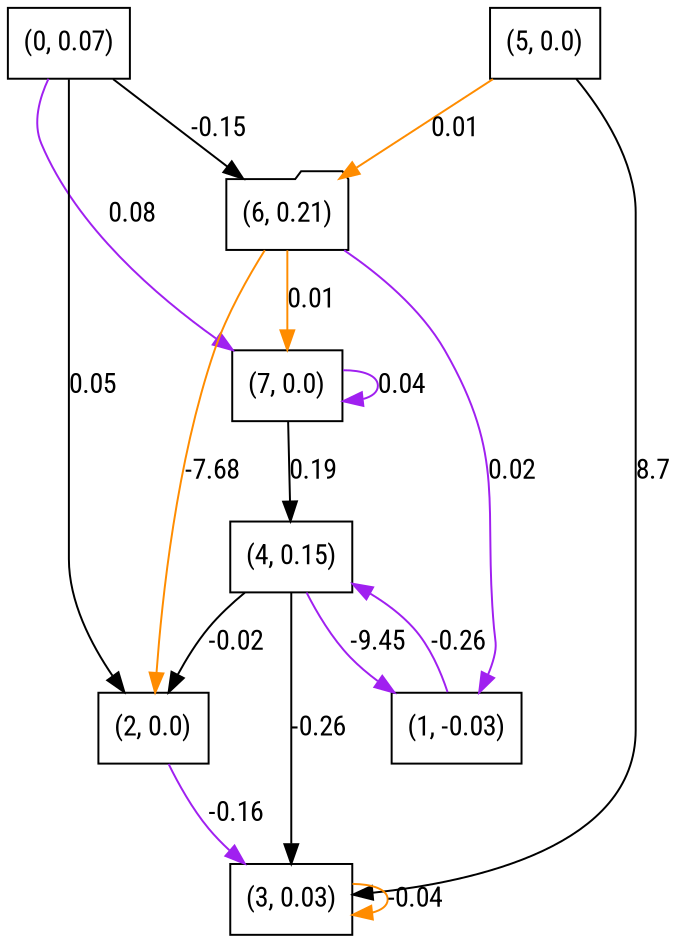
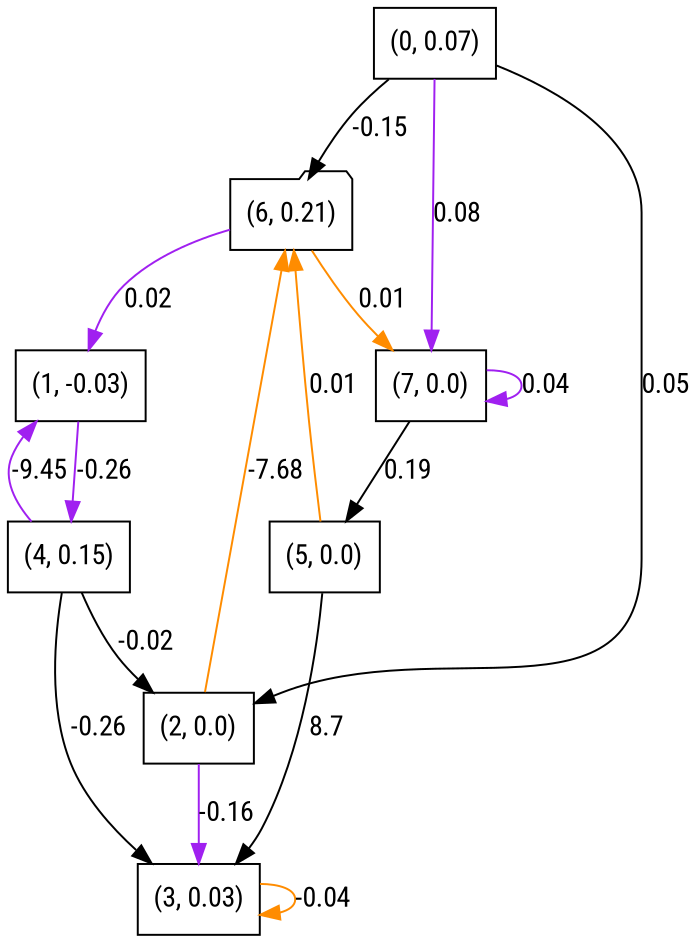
(187, 455) -> (243, 481)
(289, 461) -> (383, 463)
